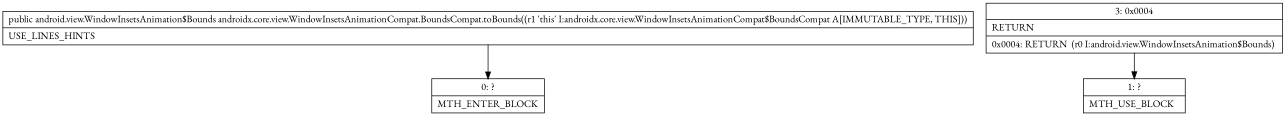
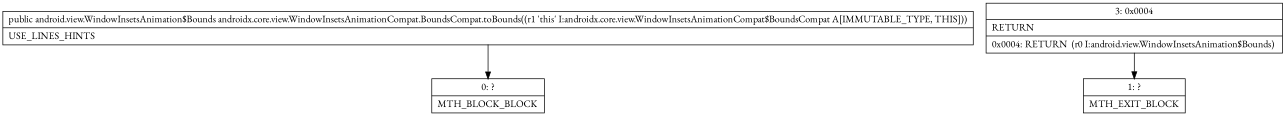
(488, 104) -> (488, 104)
(1132, 104) -> (1134, 104)
